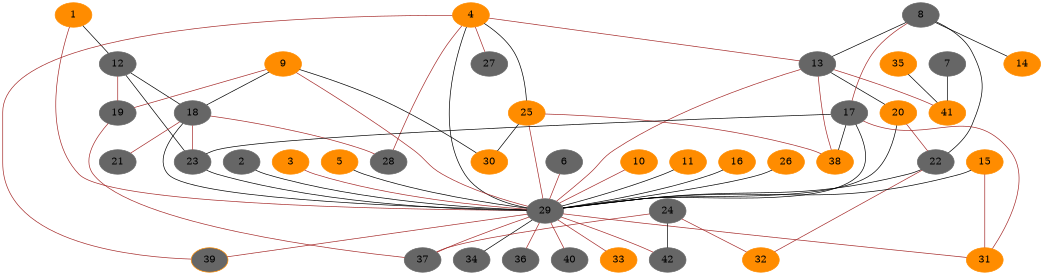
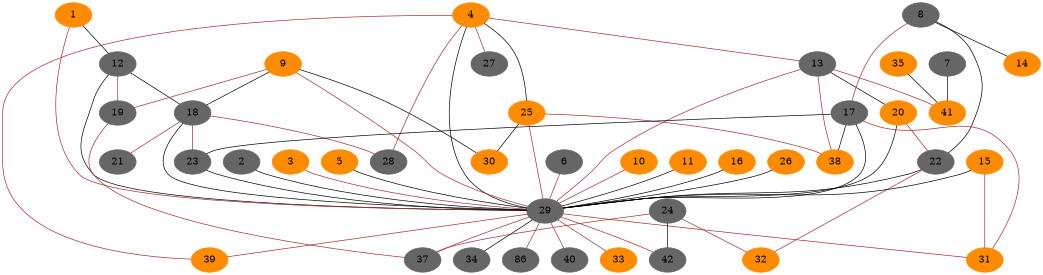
(869, 39) -> none
(155, 113) -> (254, 202)
(210, 260) -> (210, 260)
(521, 260) -> (521, 260)
